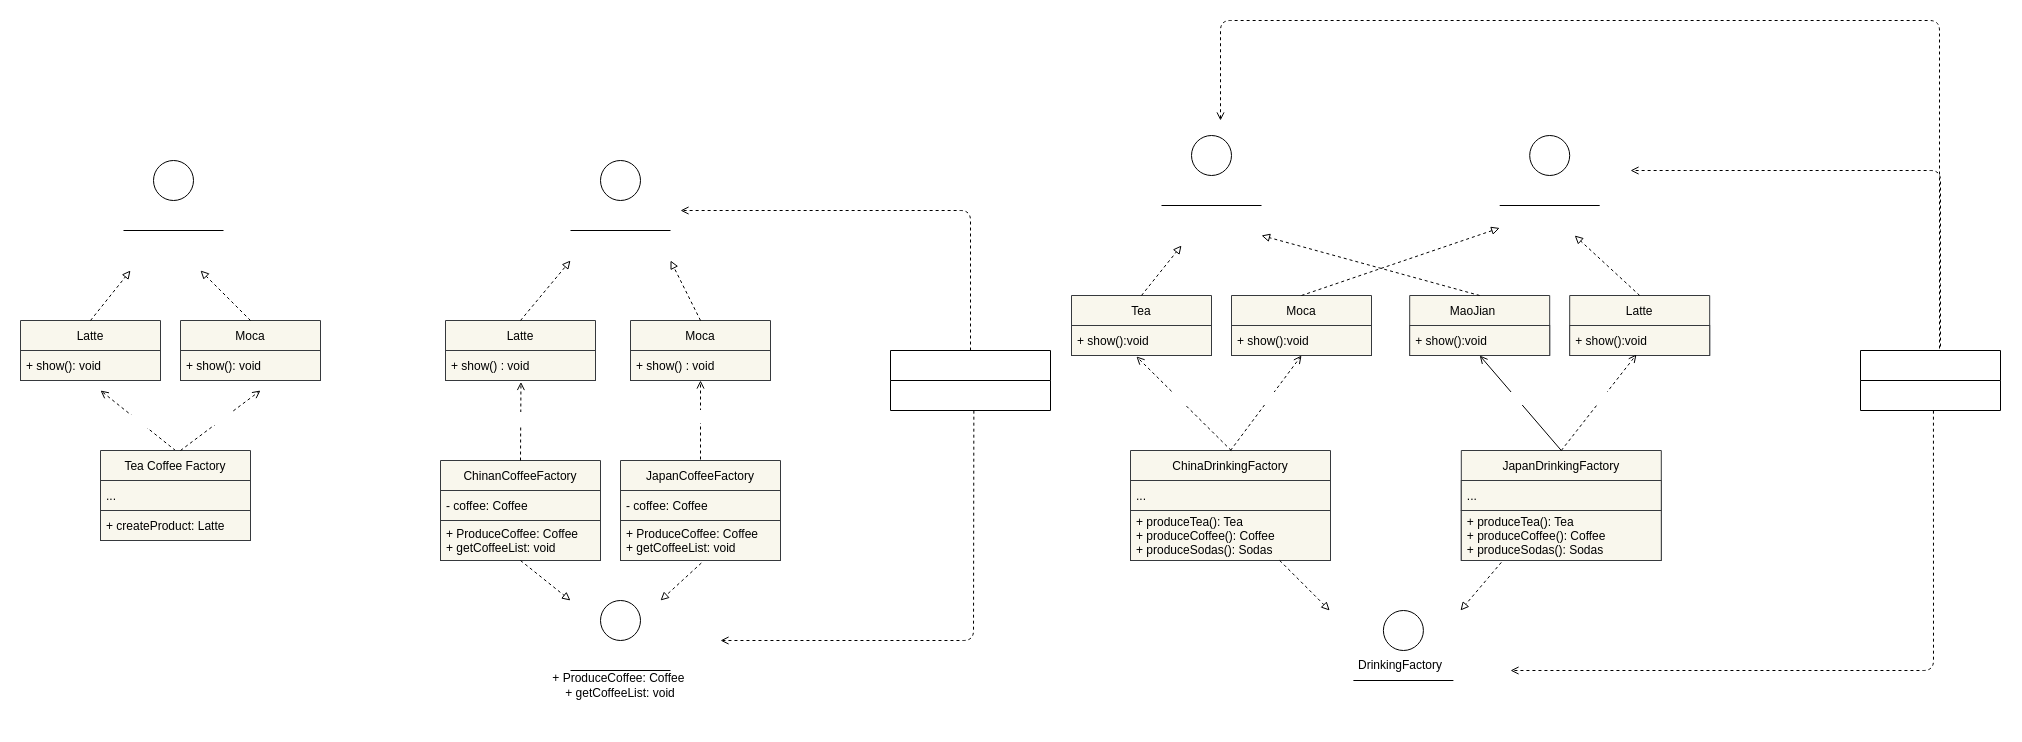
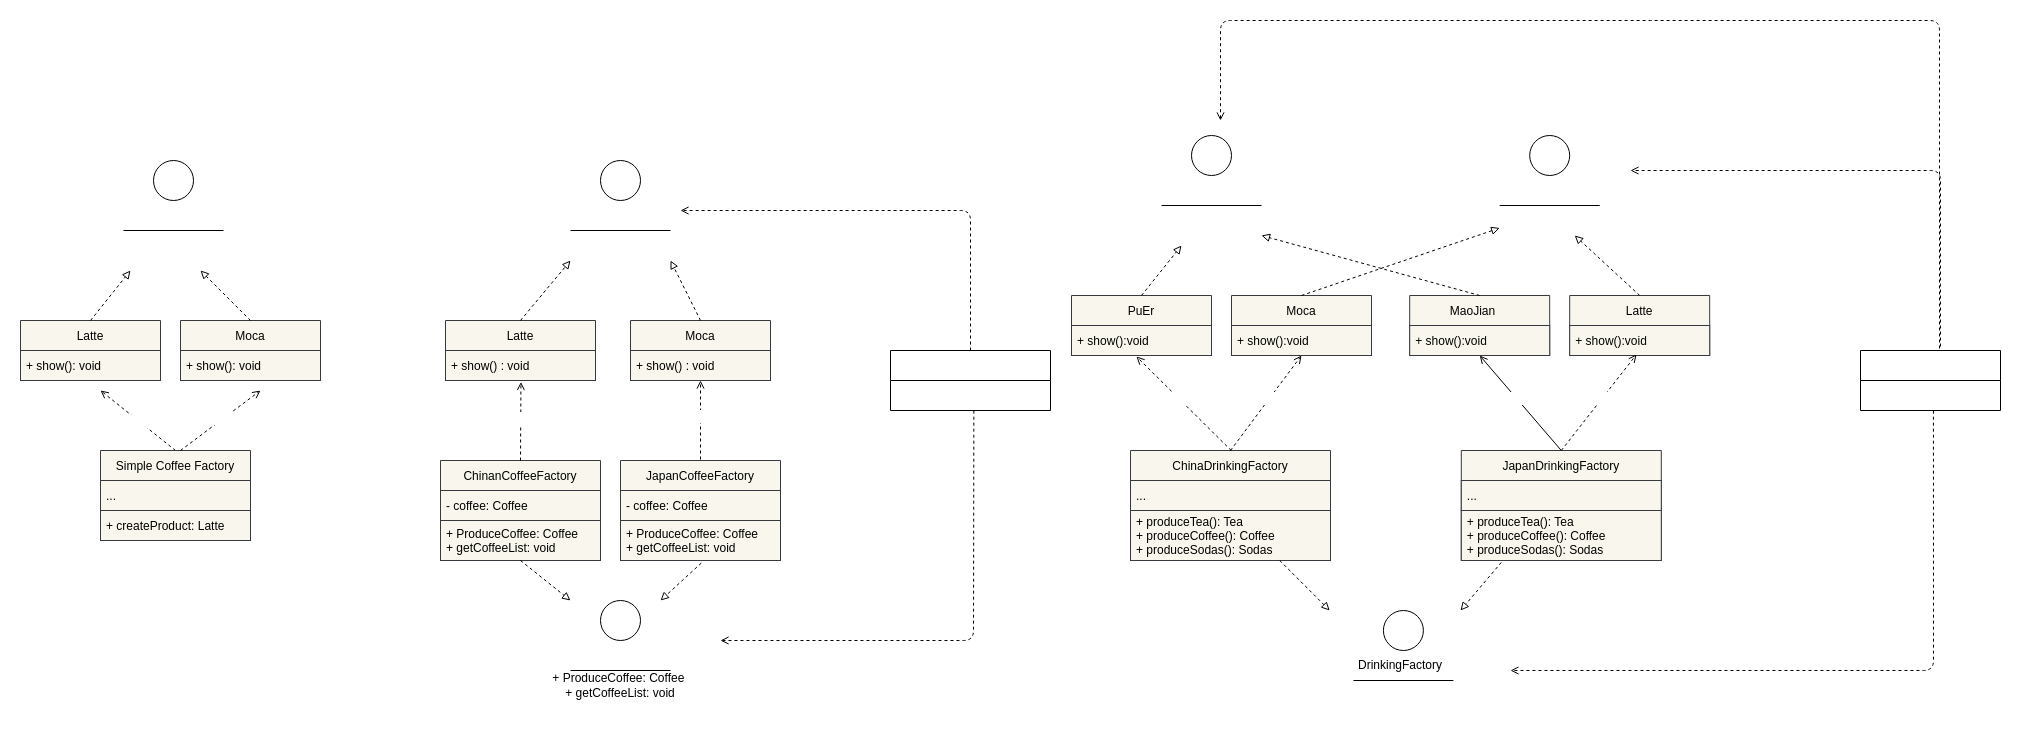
(1141, 311) -> (1141, 311)
(175, 466) -> (175, 466)
